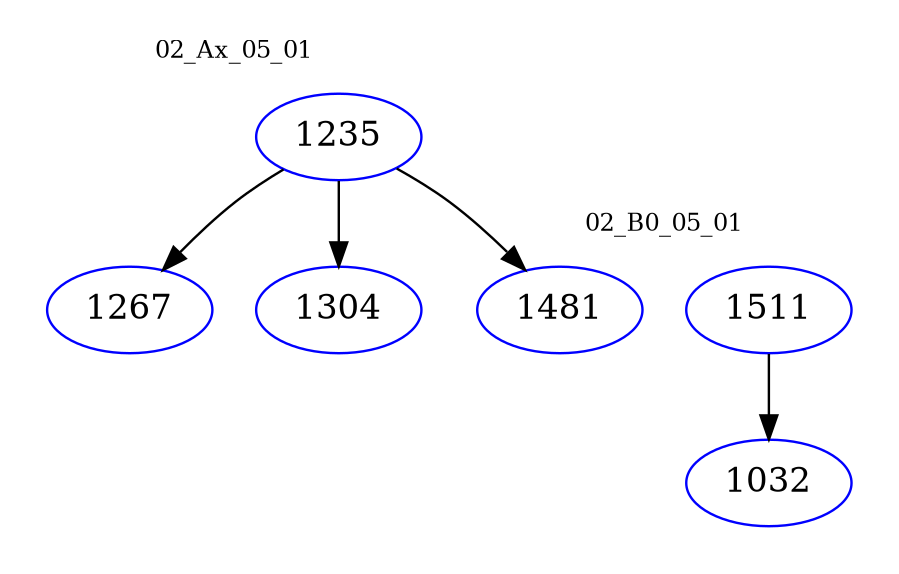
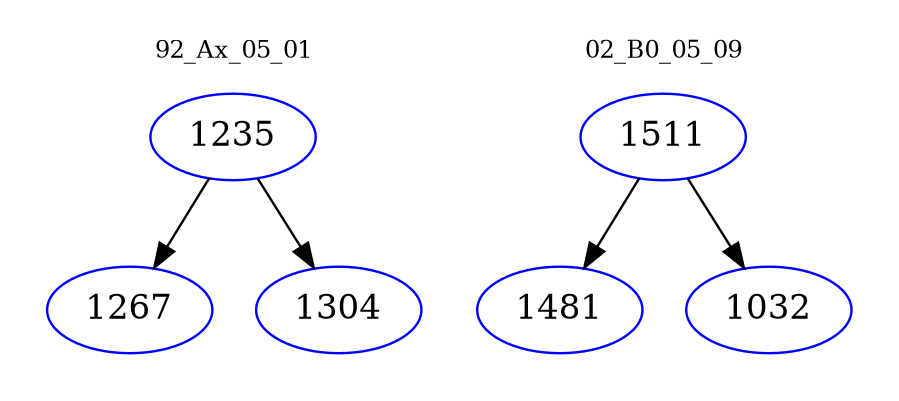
(234, 52) -> (234, 52)
(474, 222) -> (618, 213)
(664, 225) -> (664, 52)
